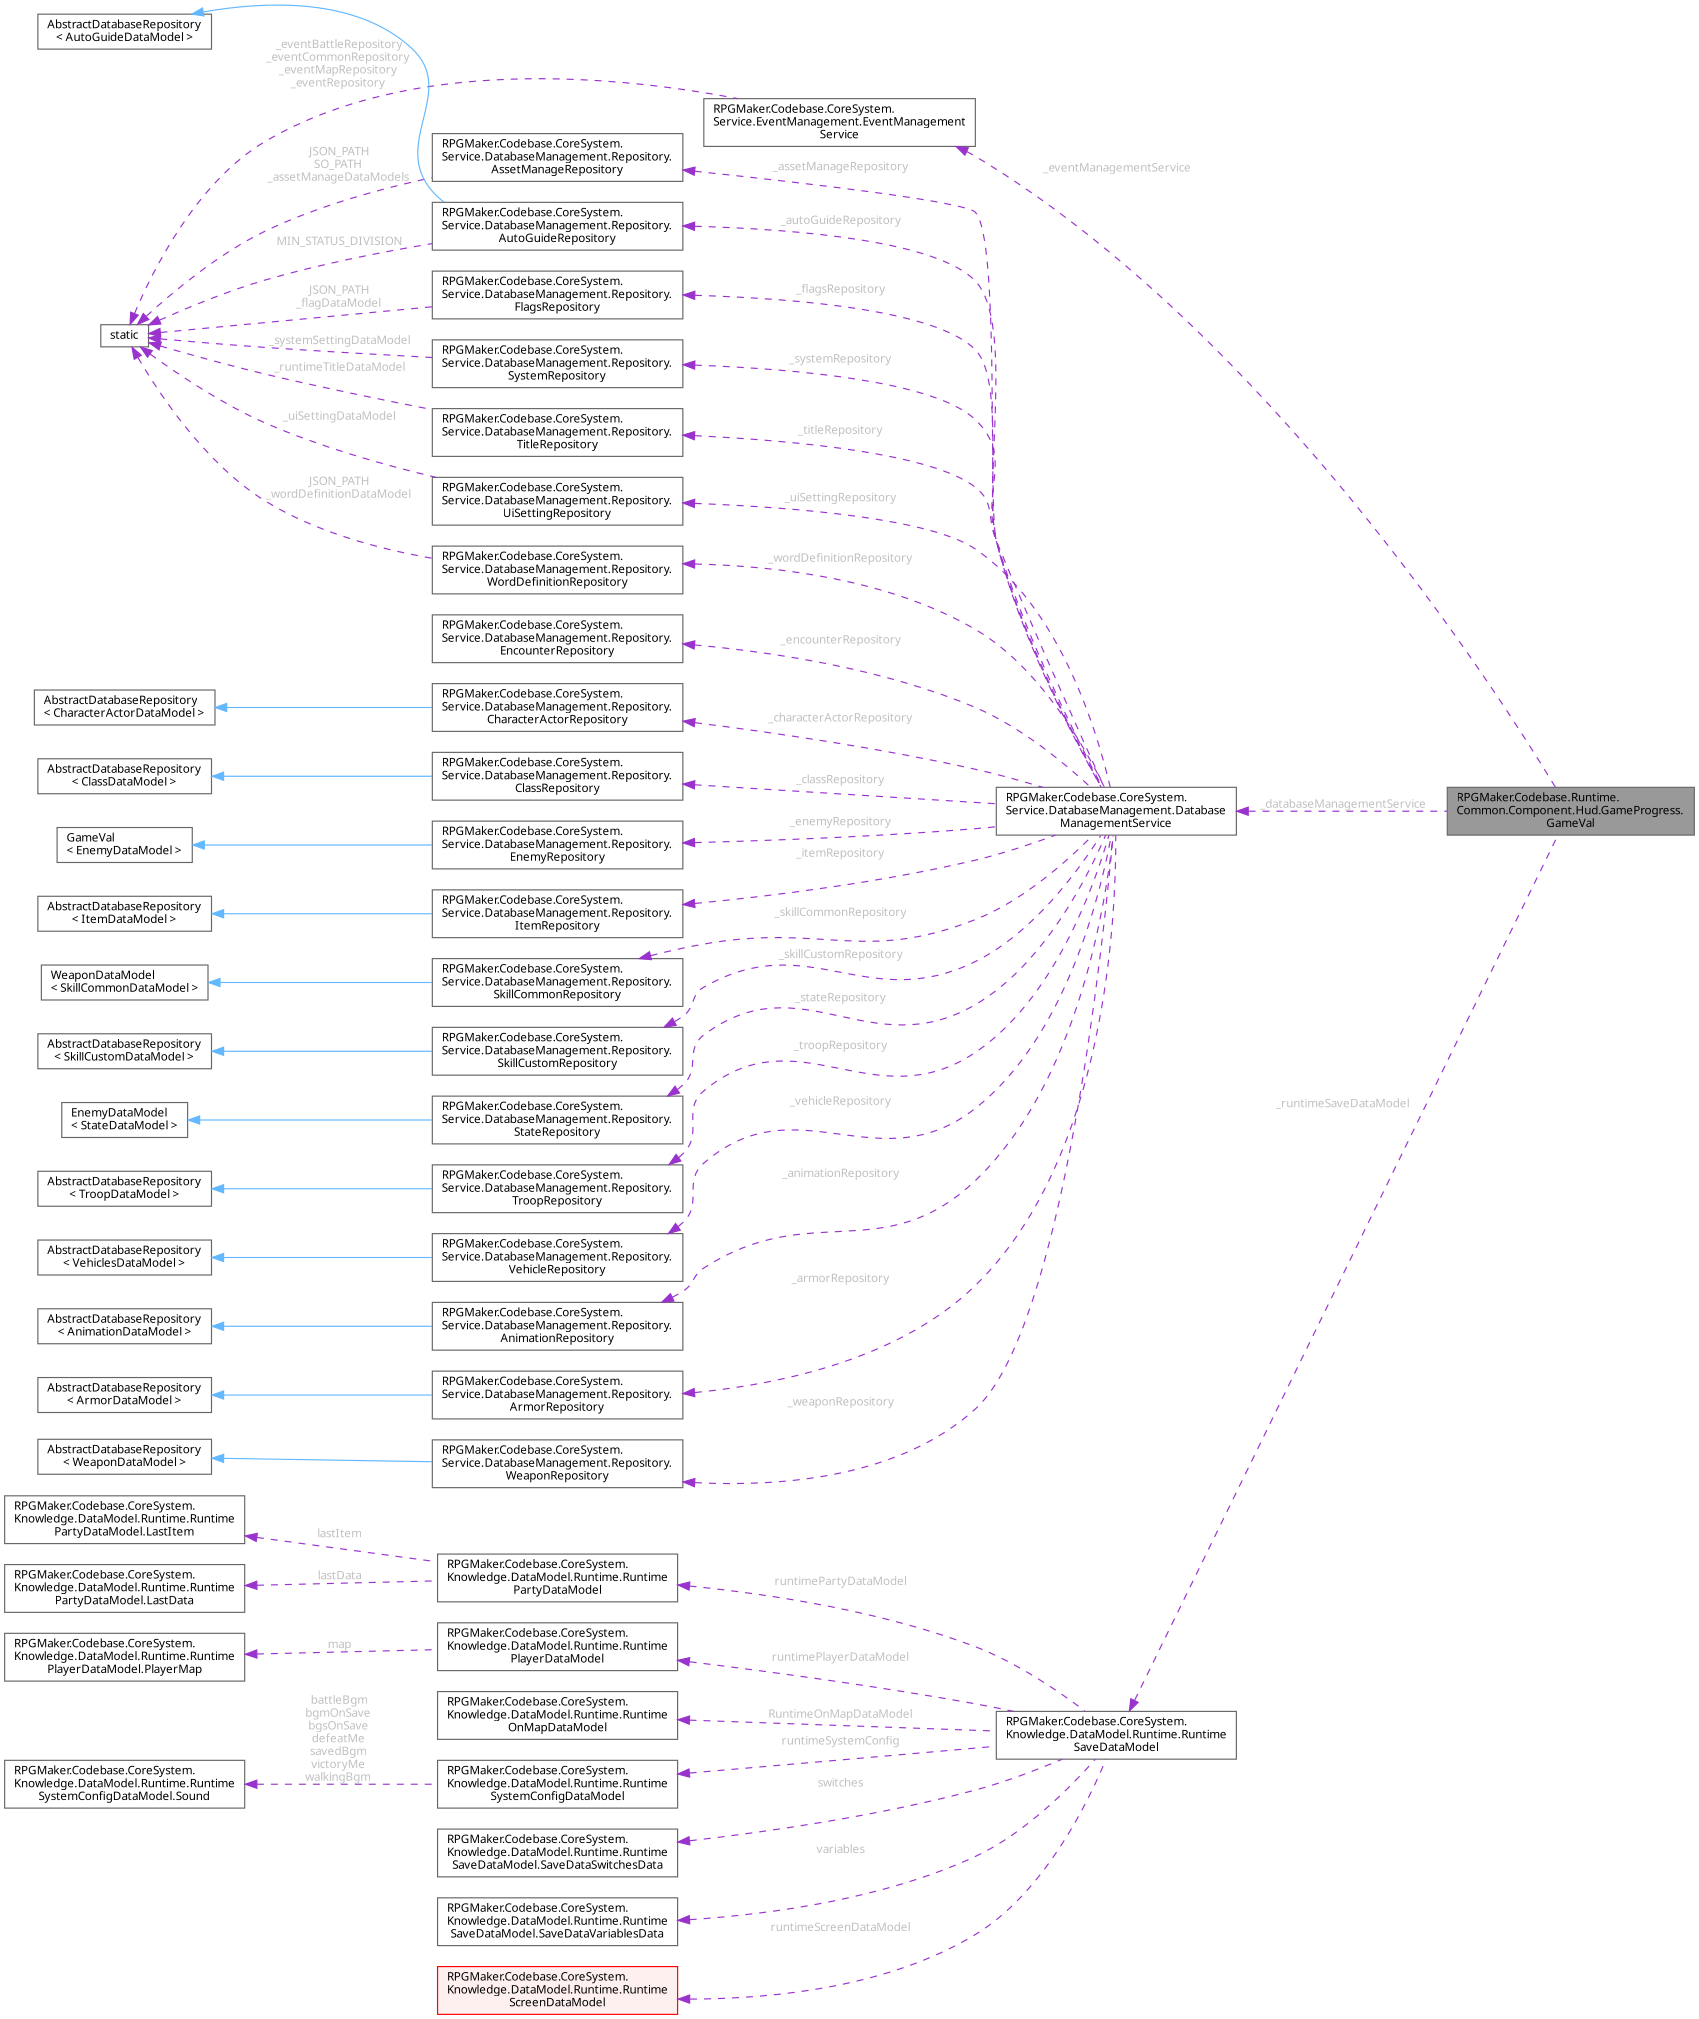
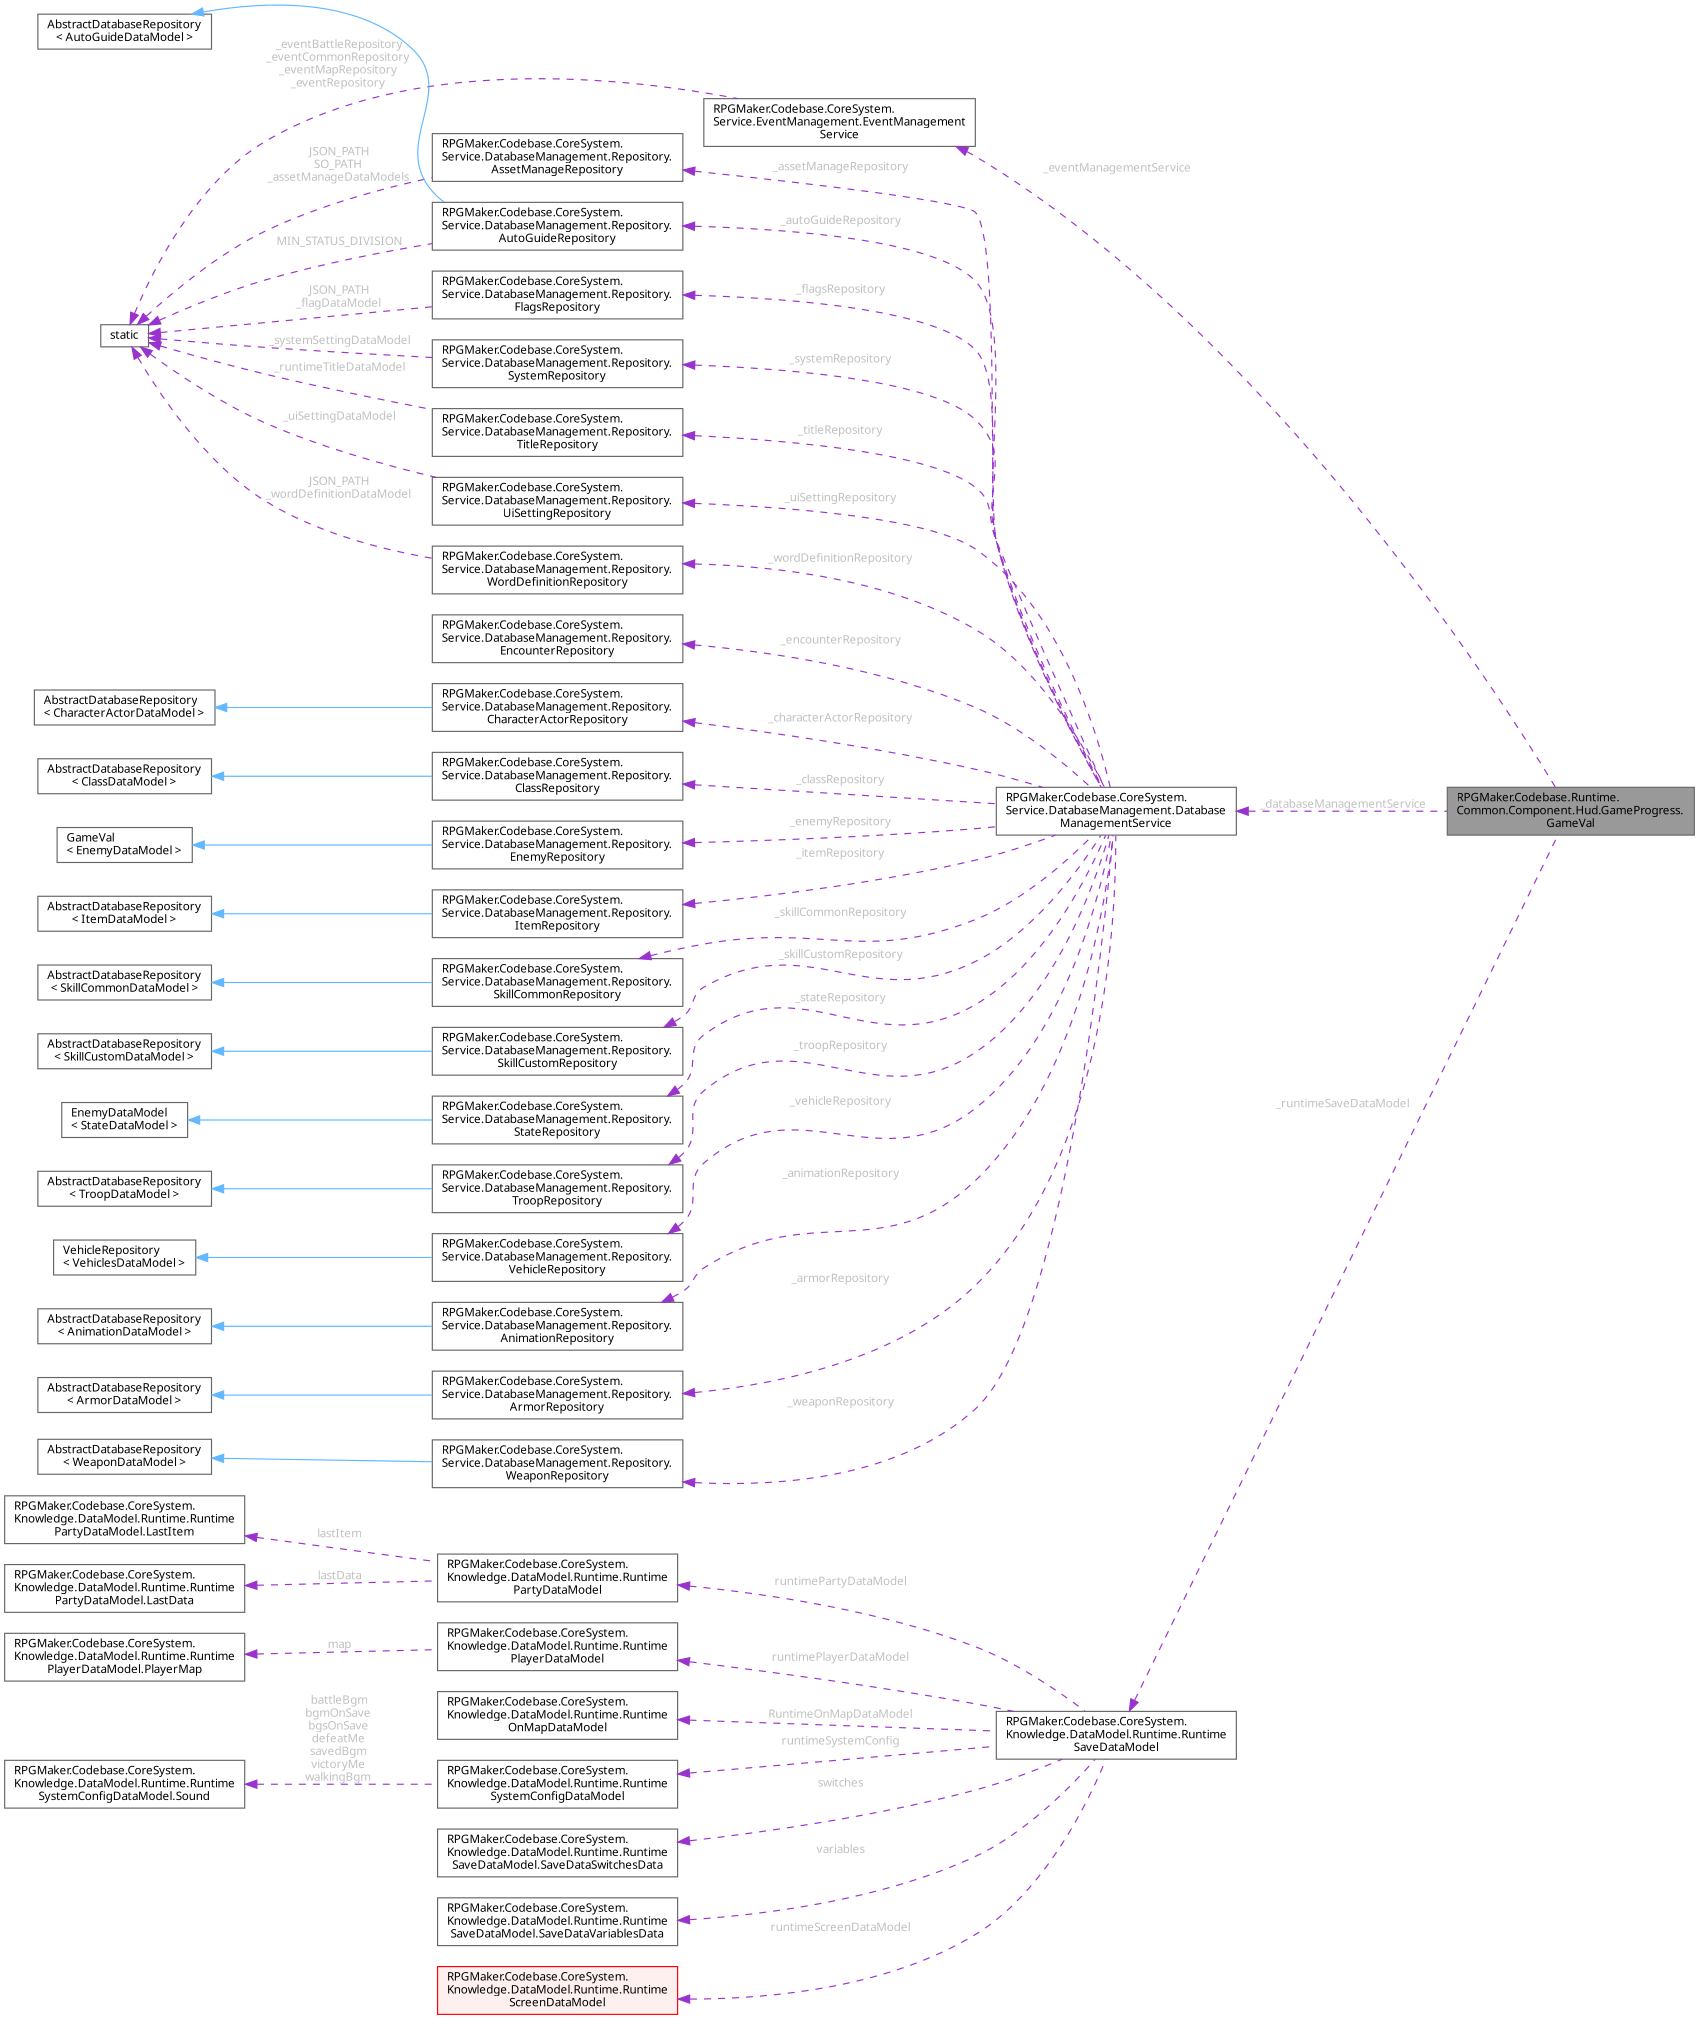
(125, 983) -> (125, 983)
(125, 1258) -> (125, 1258)
